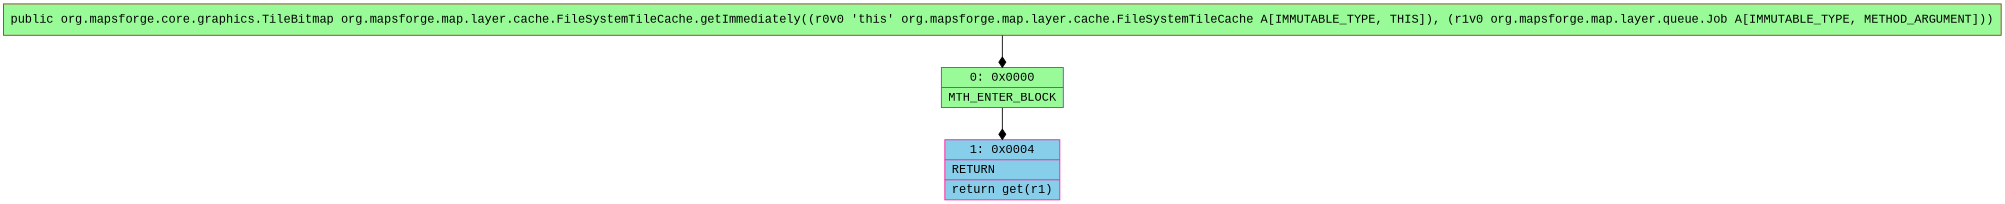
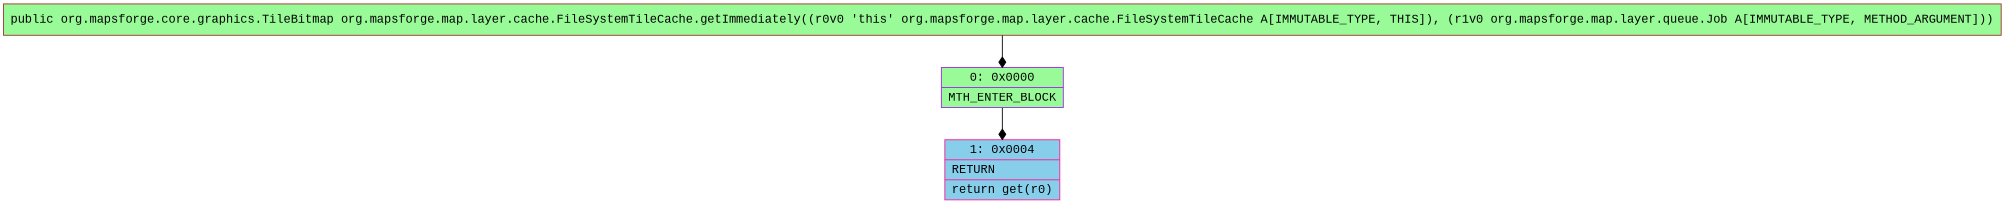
(1002, 189) -> (1002, 189)
